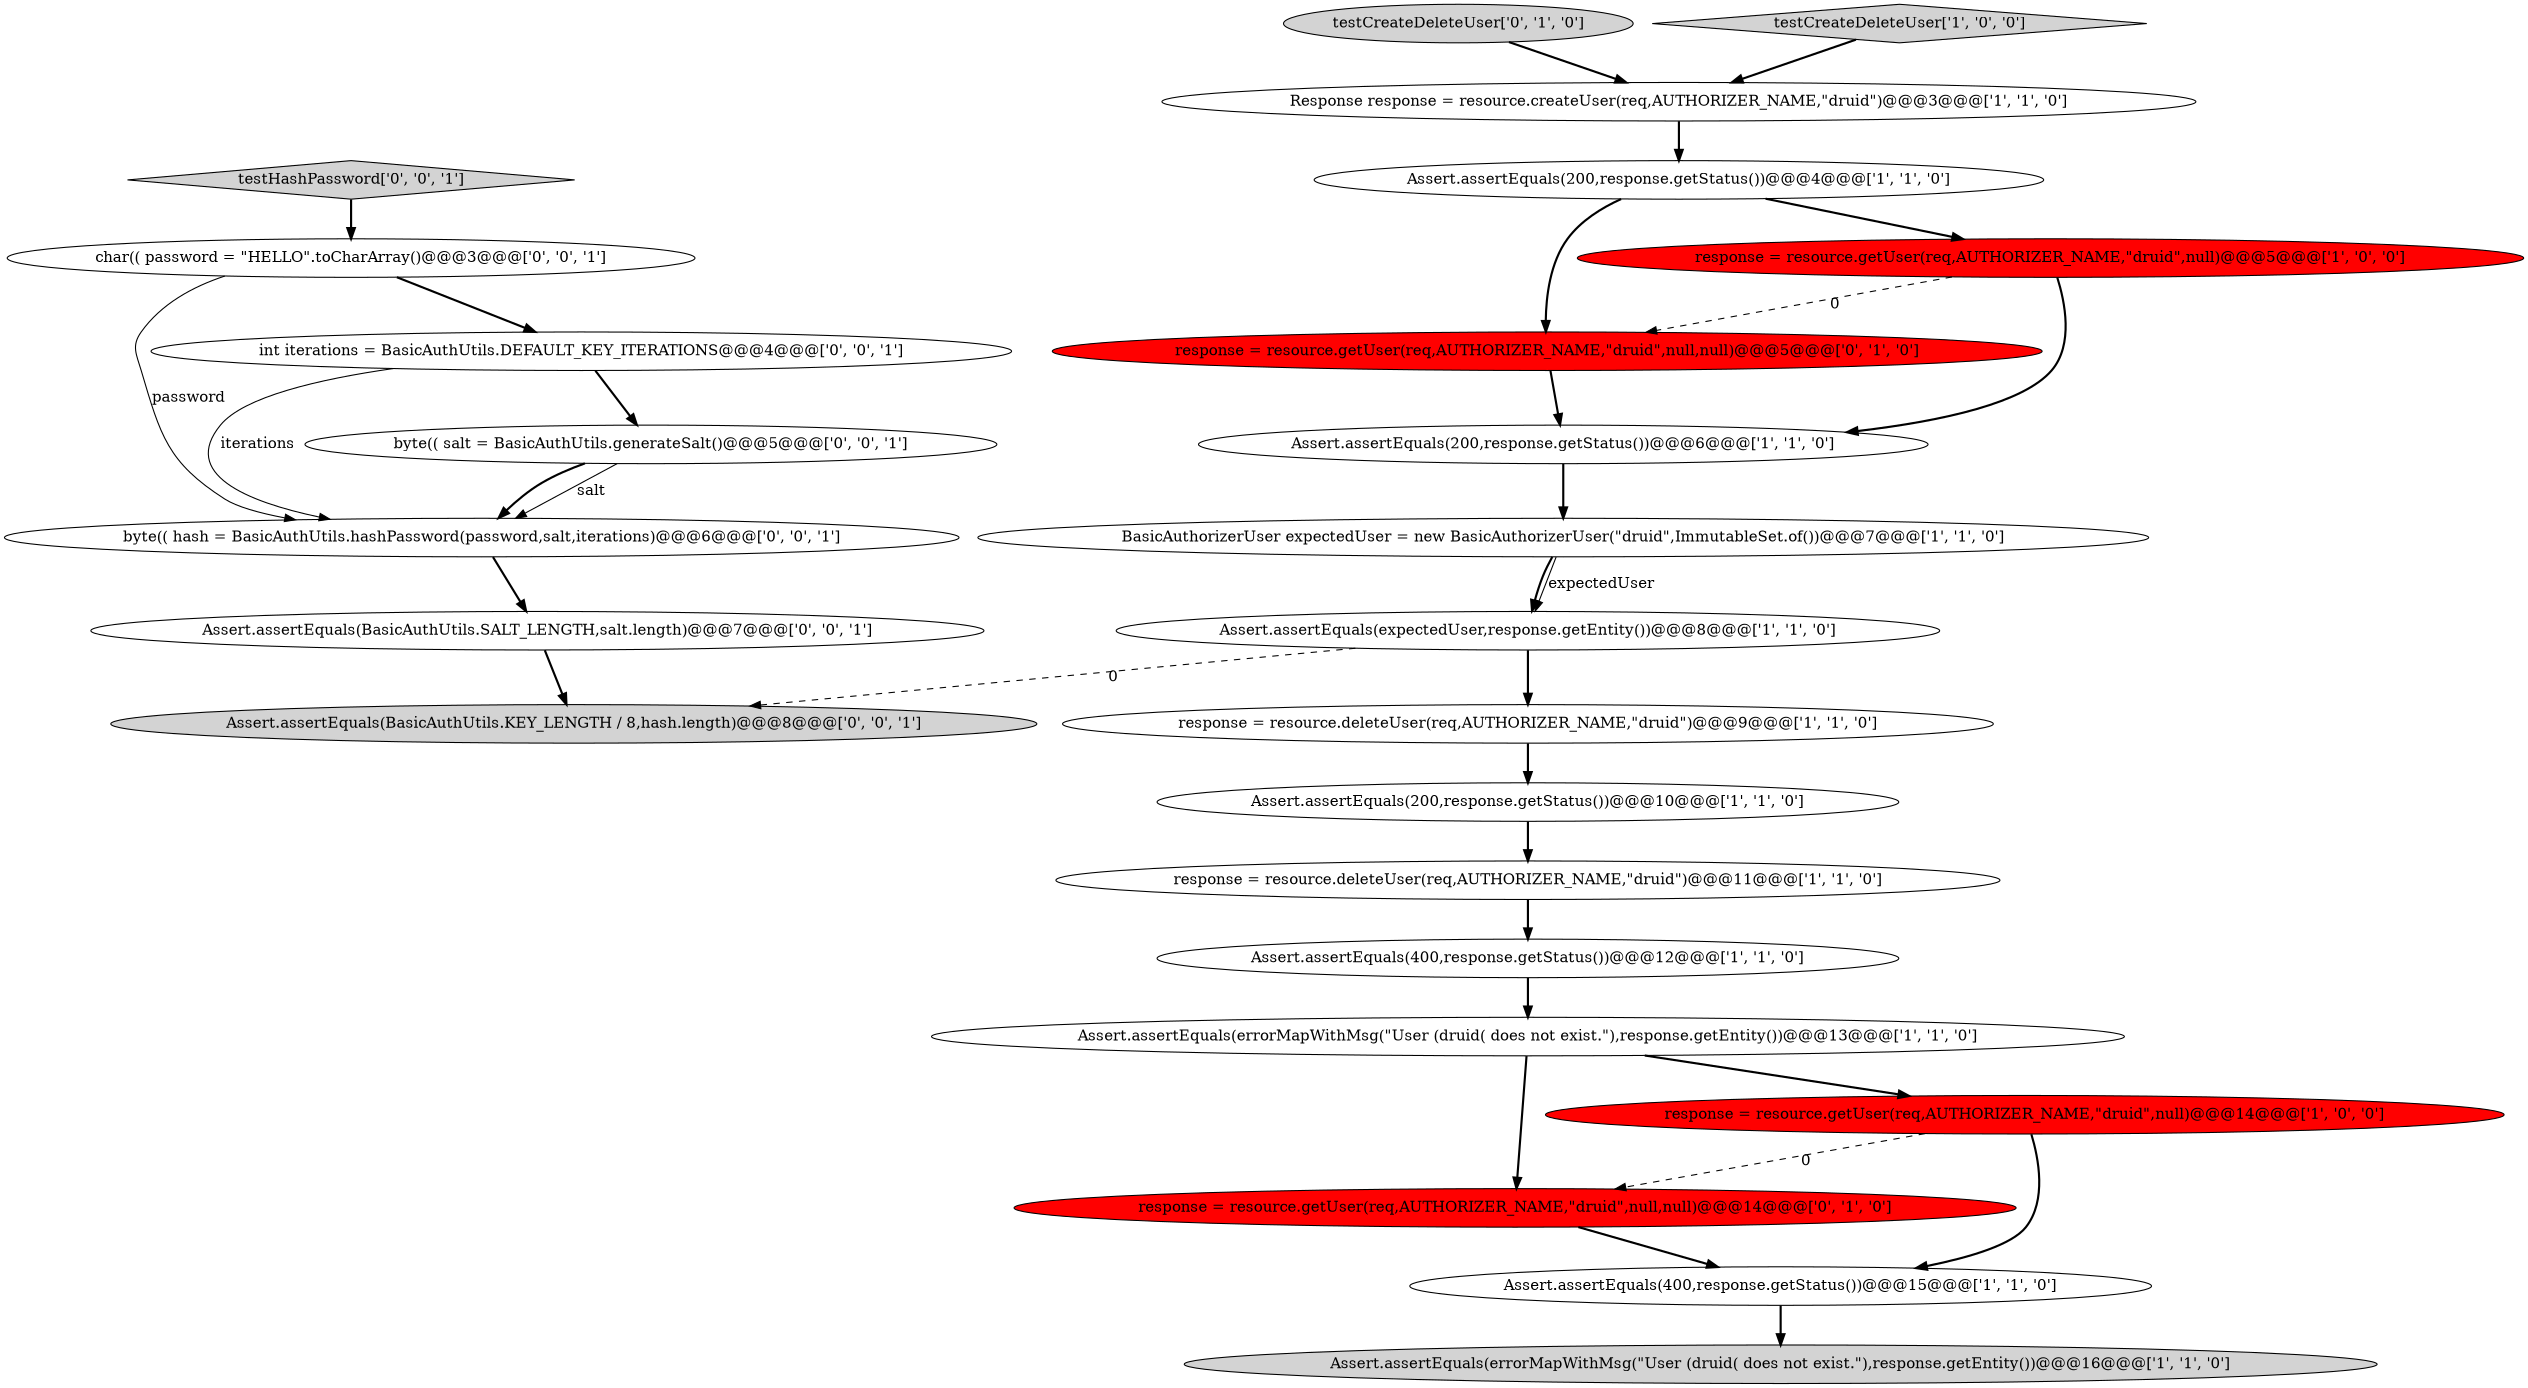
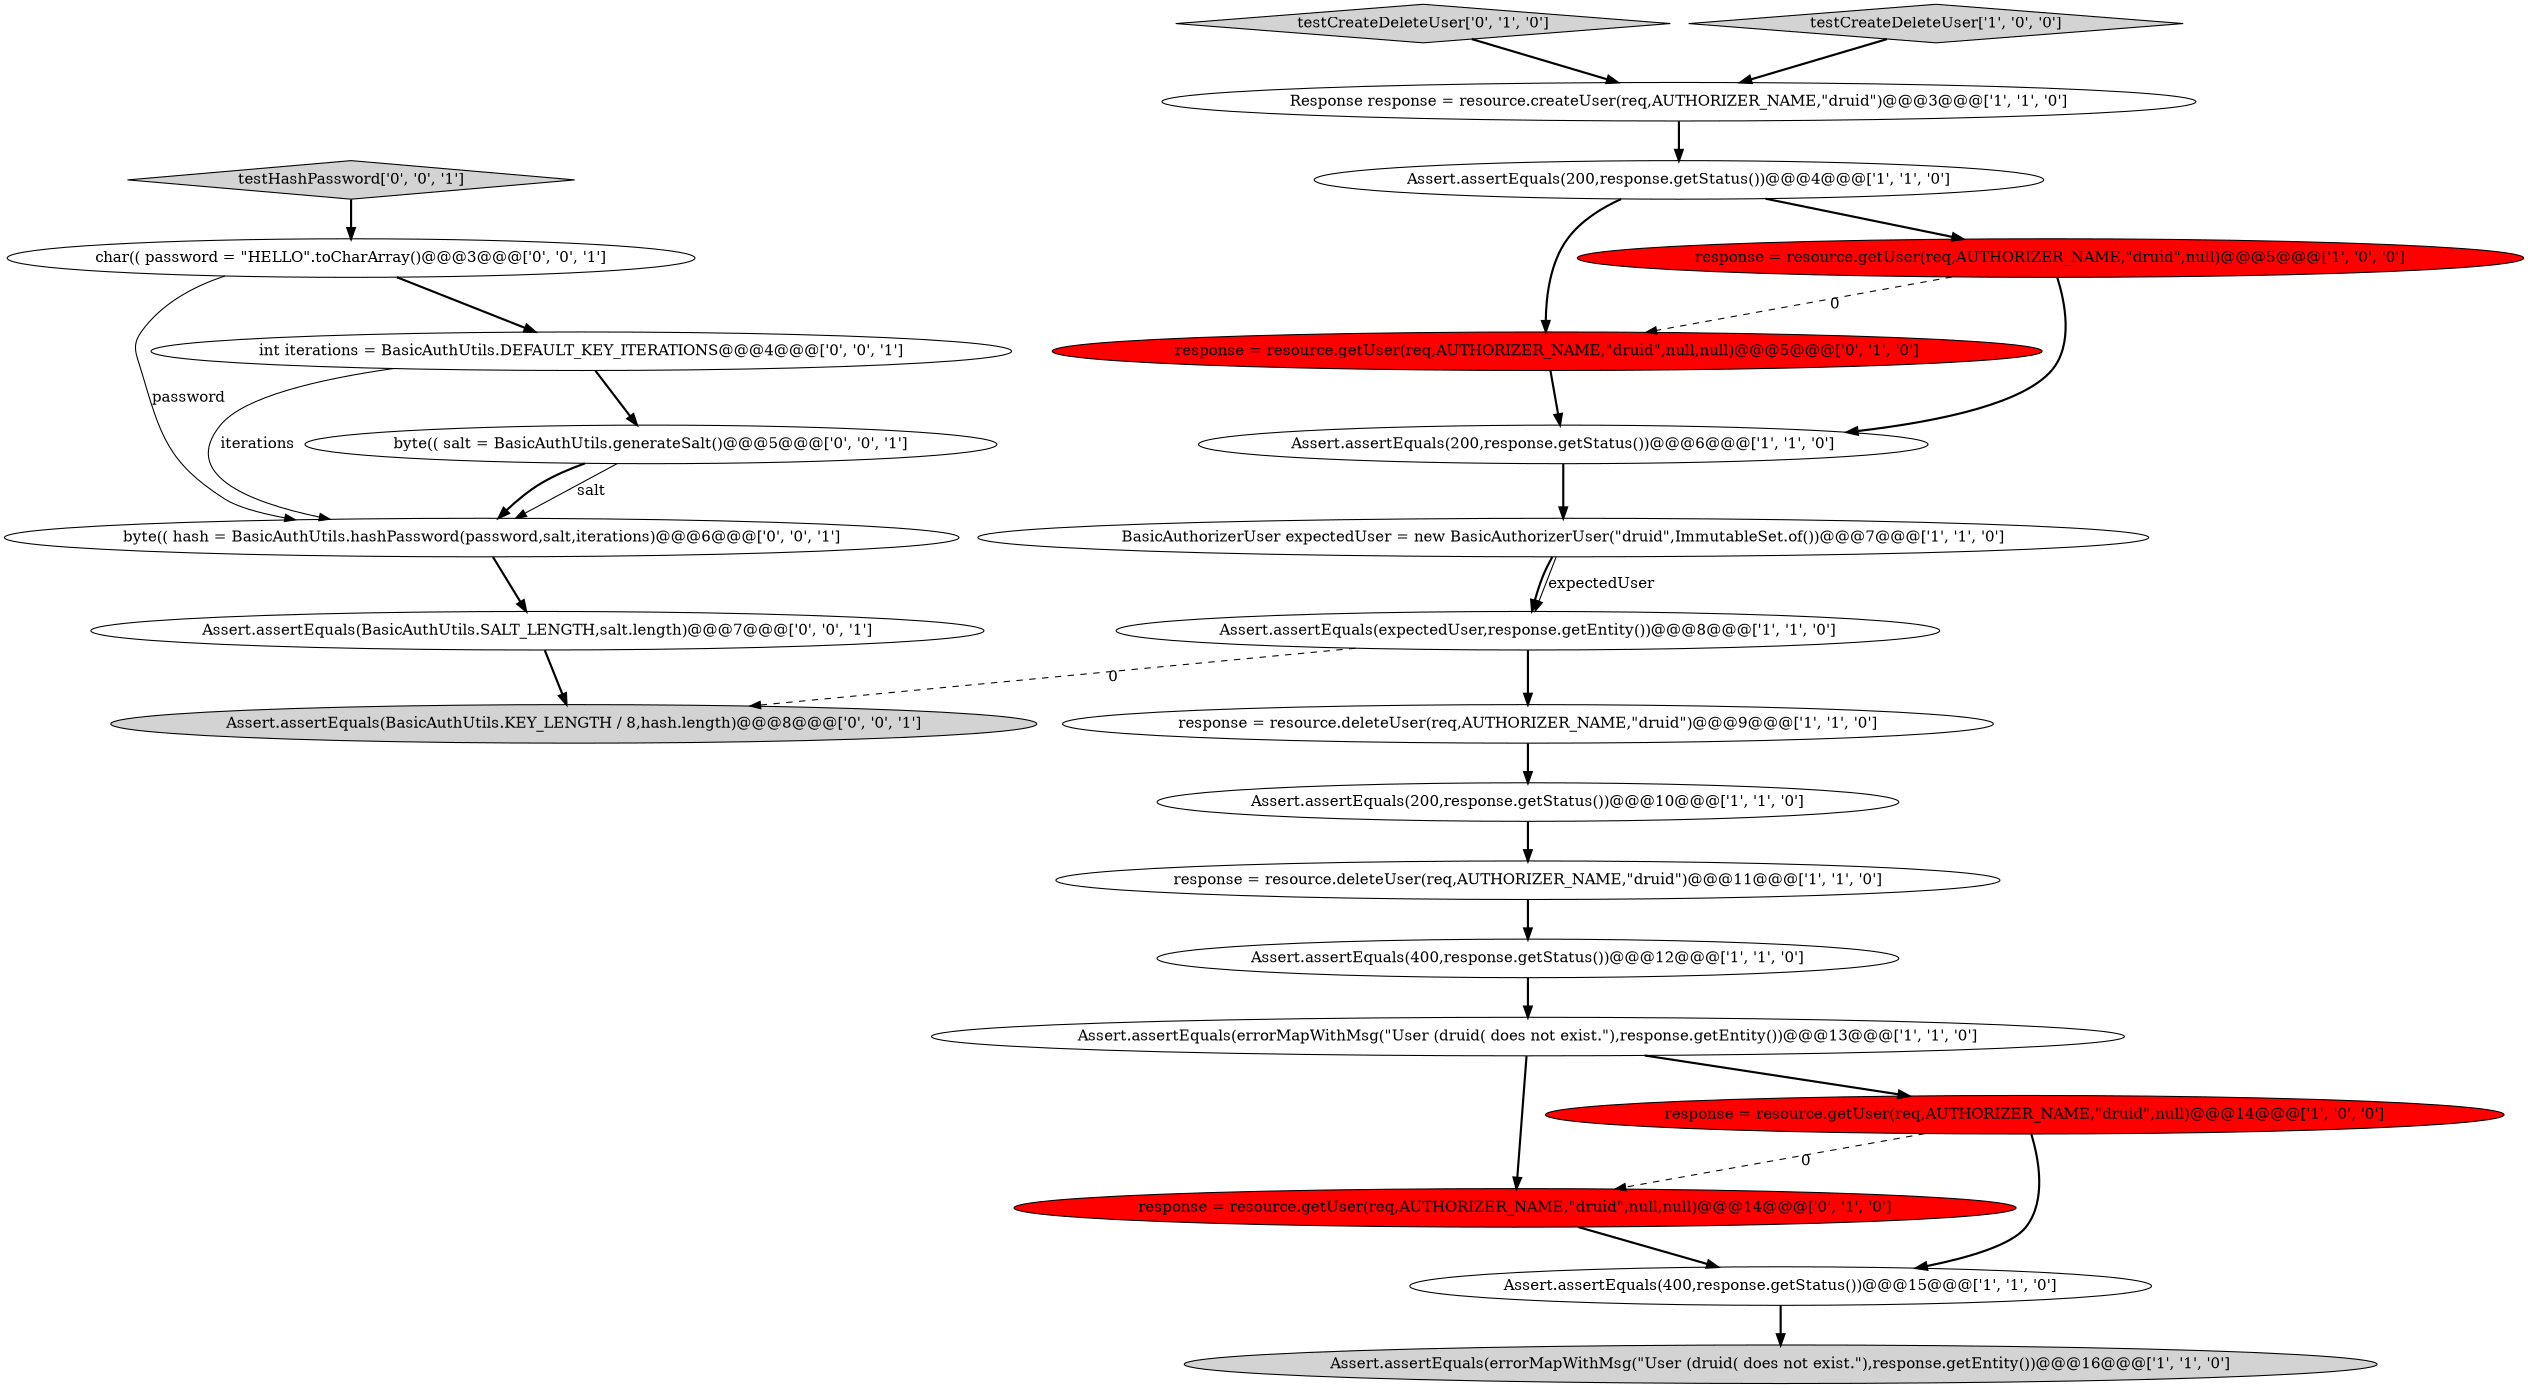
(1458, 24) -> (1423, 24)
